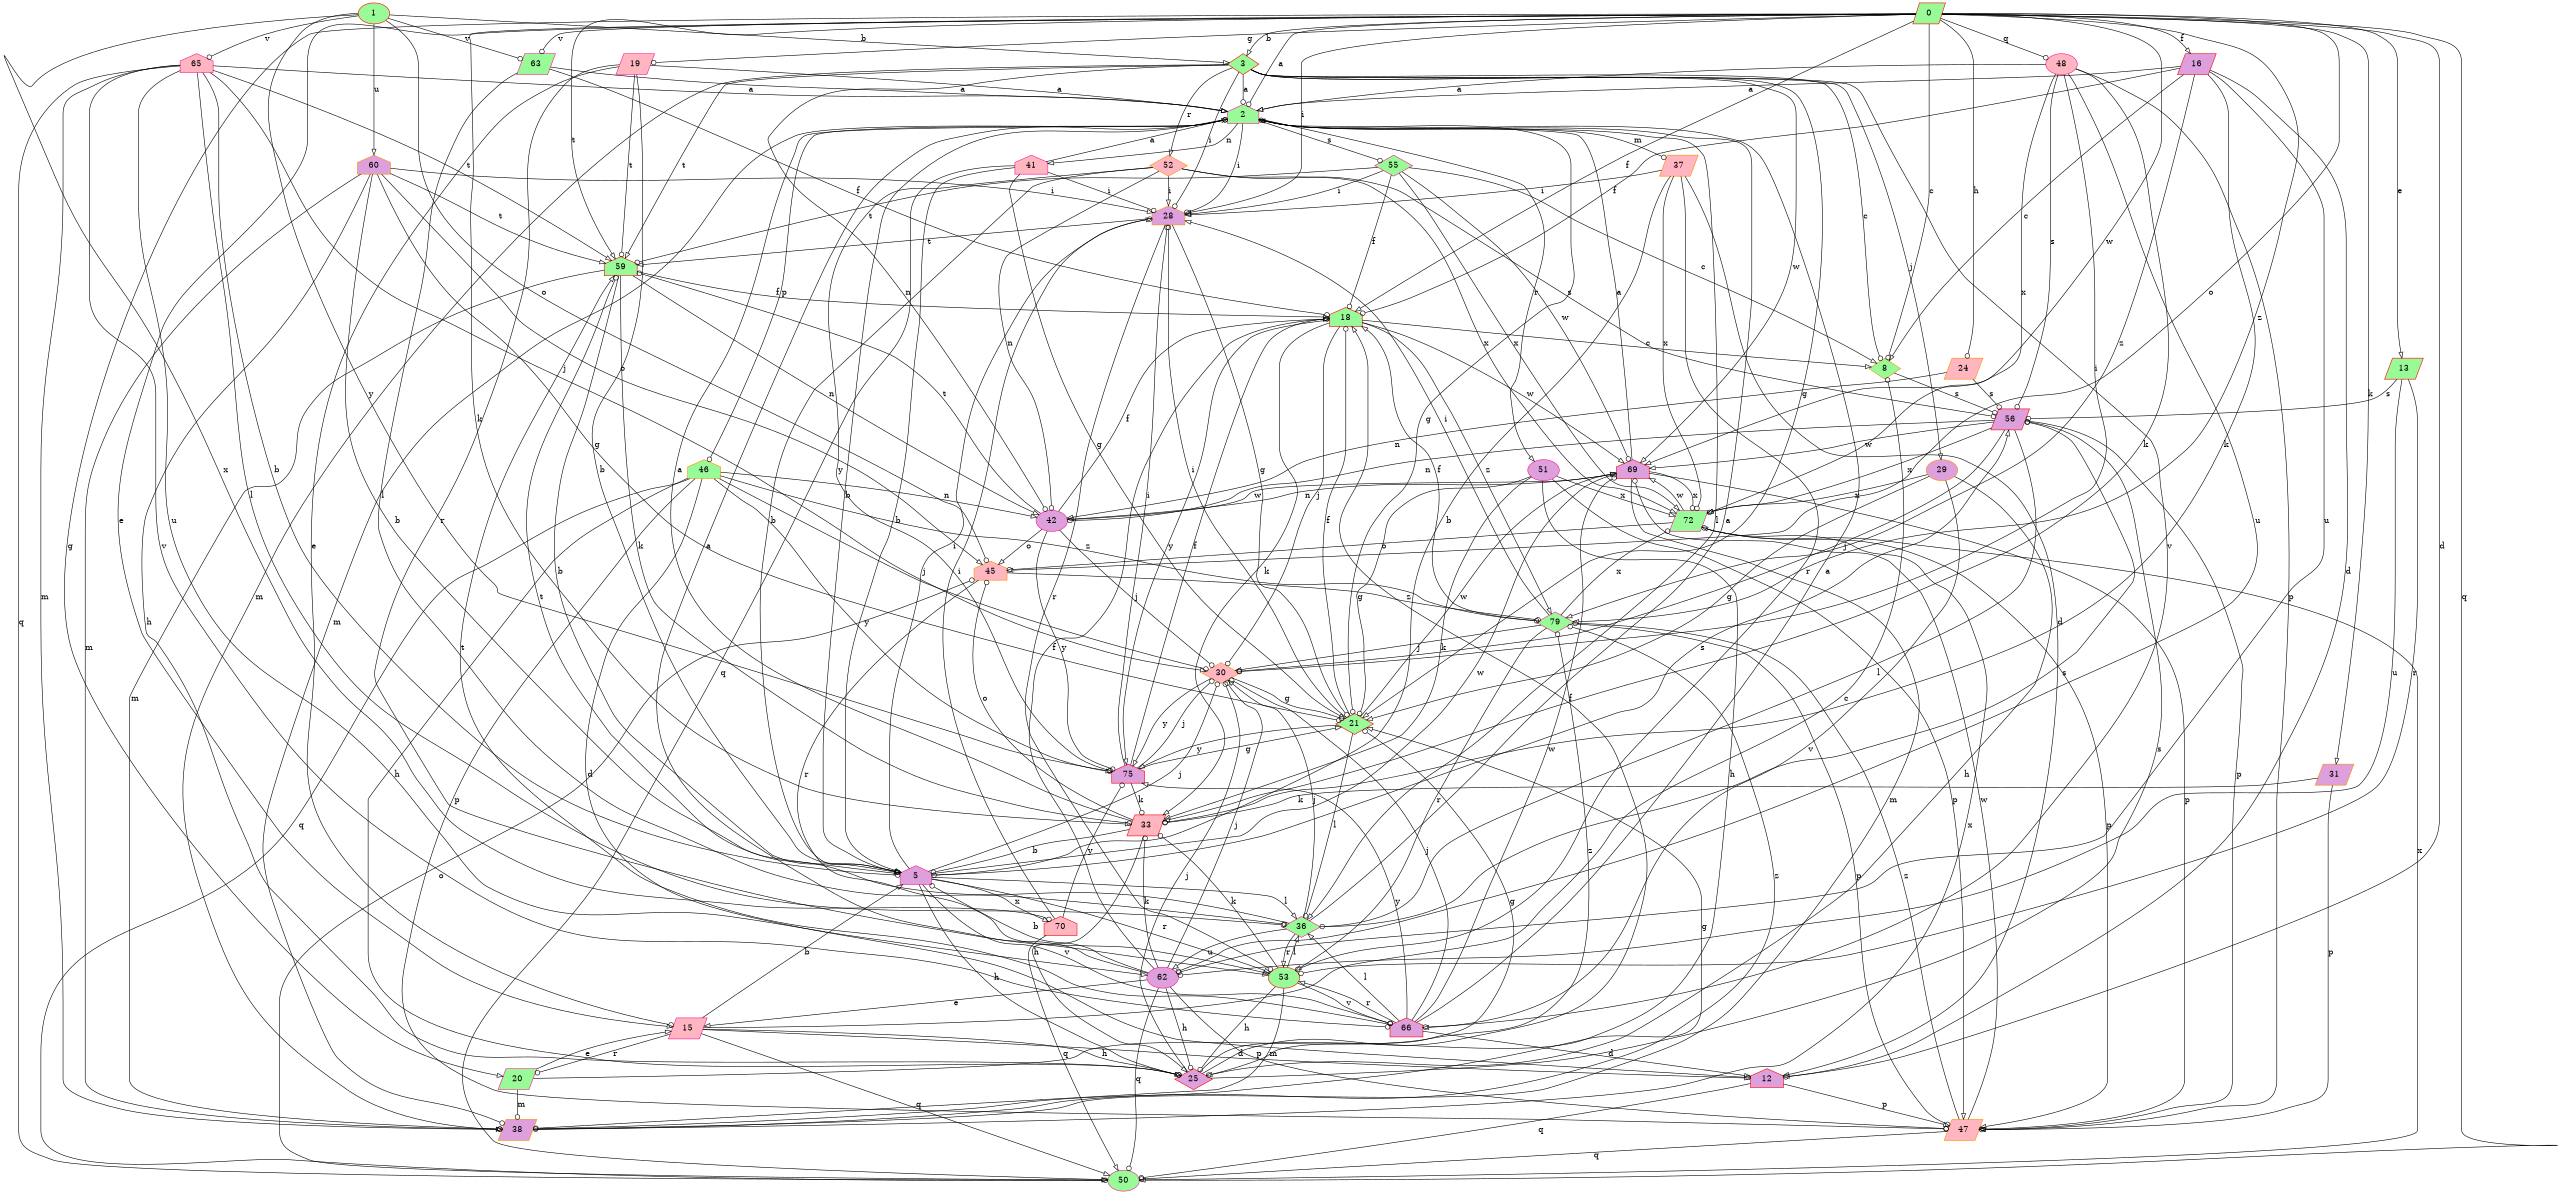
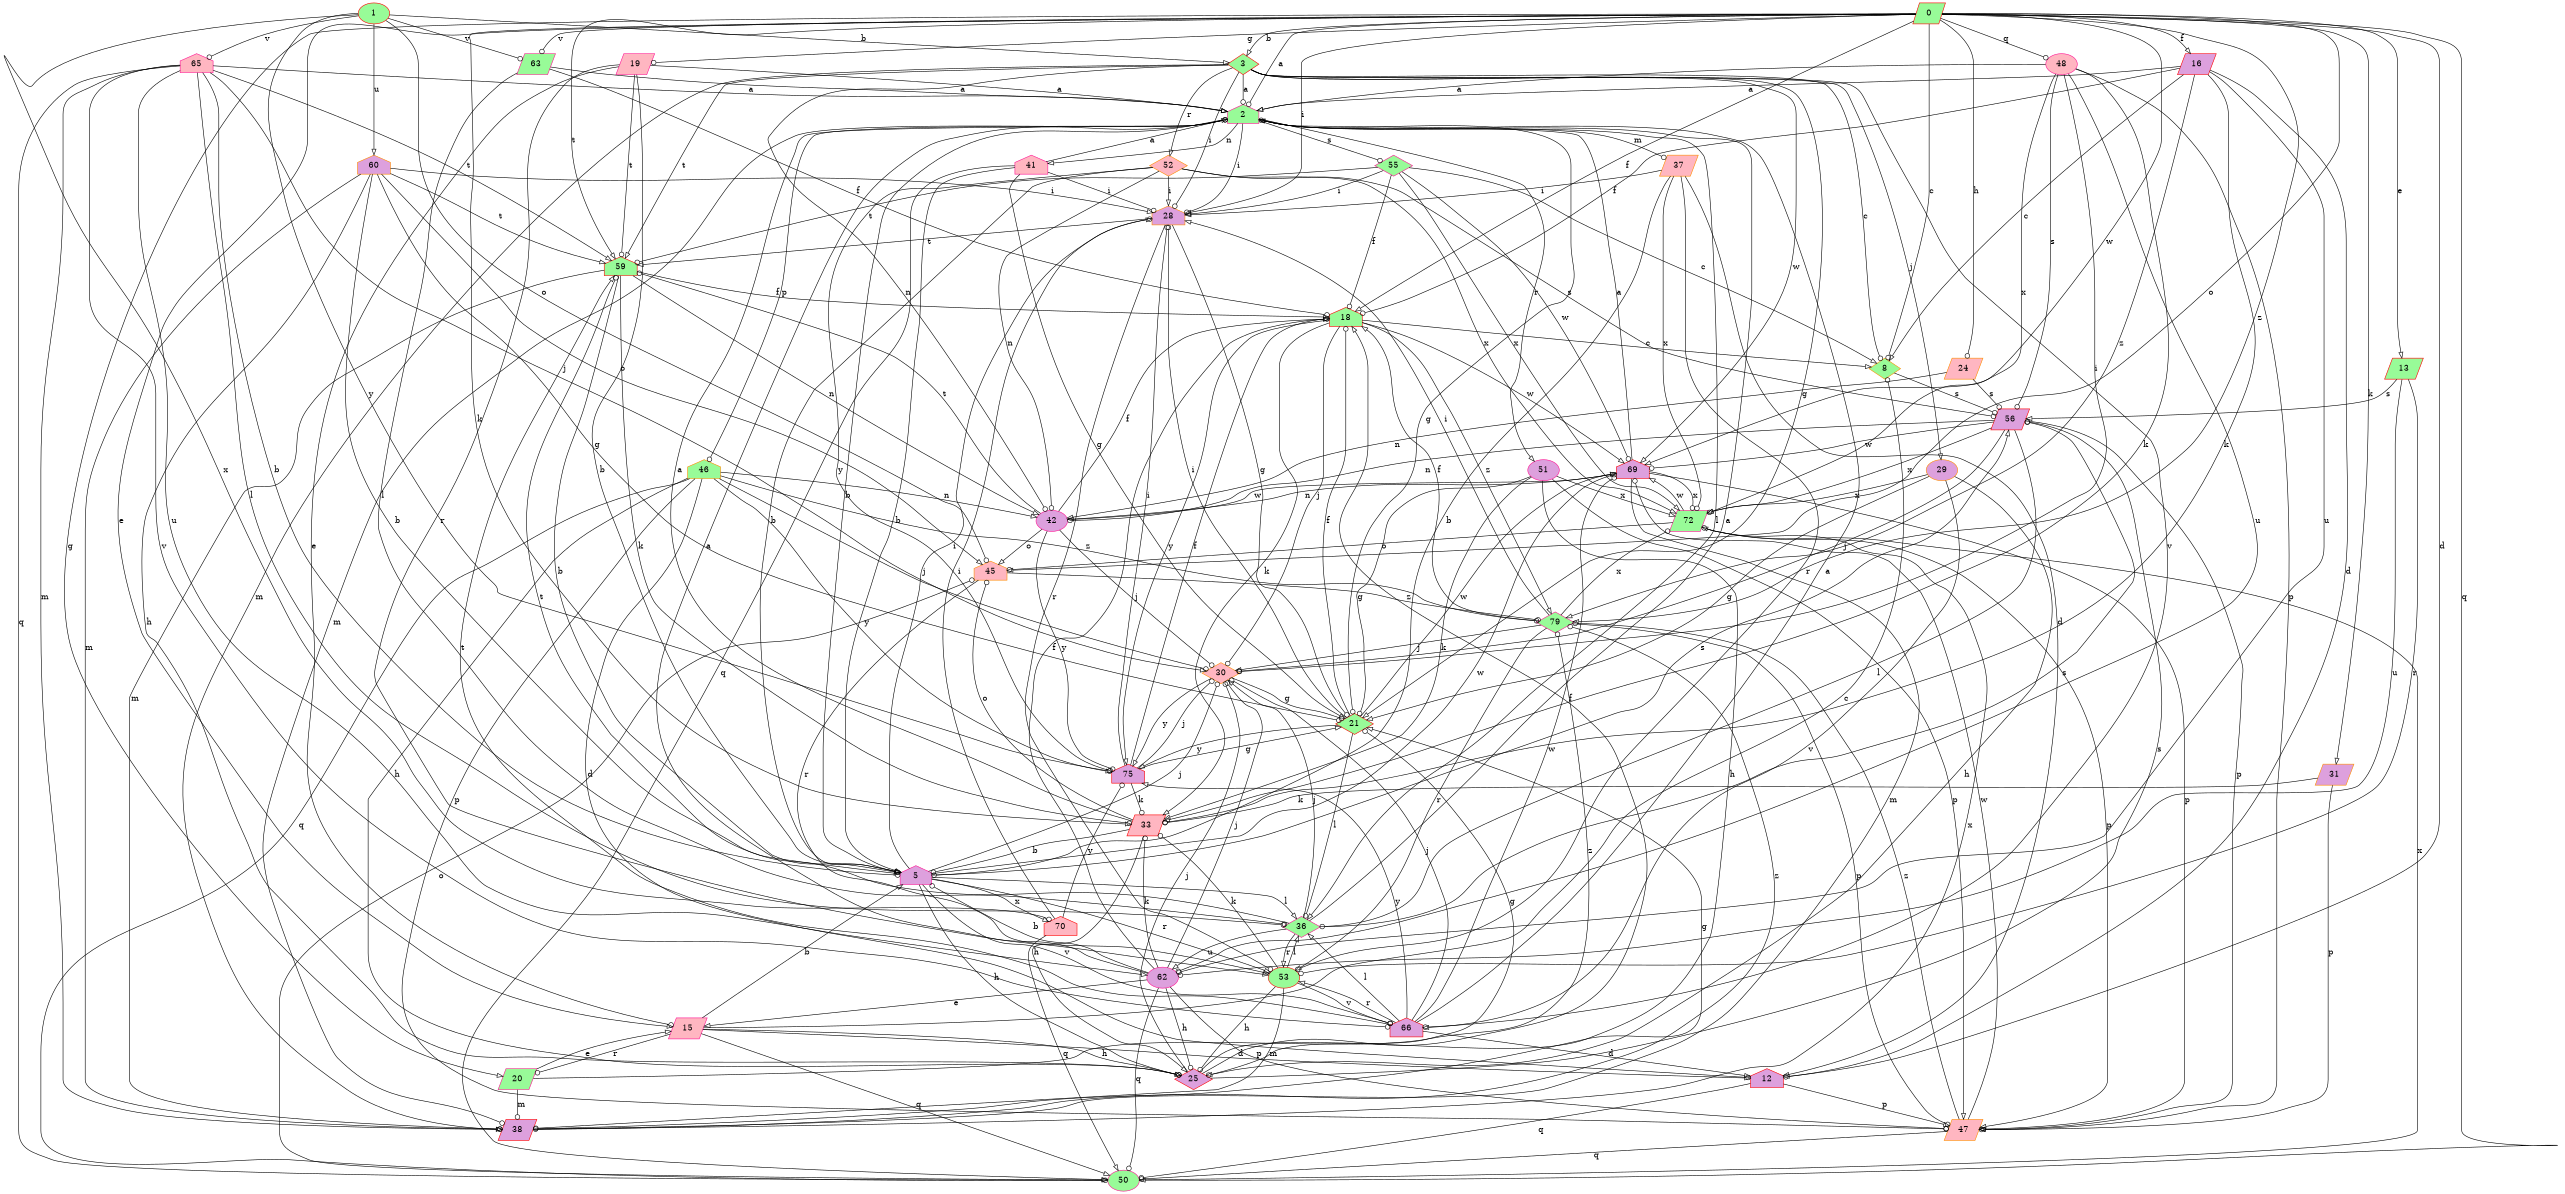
(2227, 413) -> (2228, 413)
(1834, 447) -> (1833, 447)
(517, 1130) -> (517, 1130)
